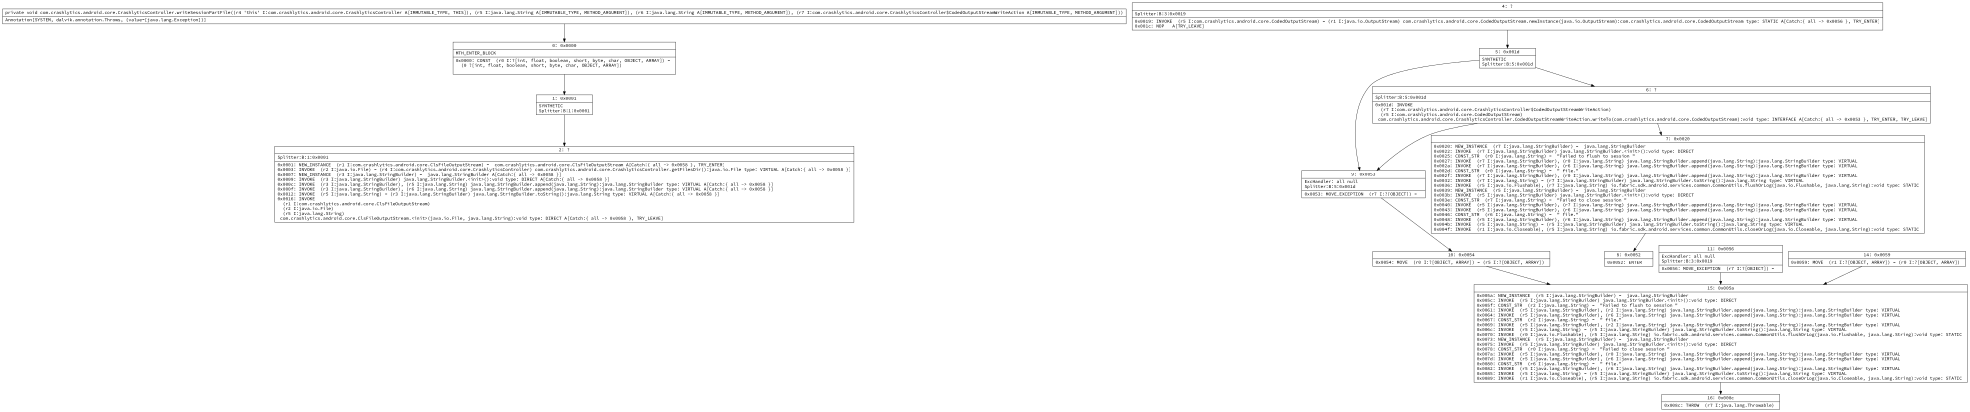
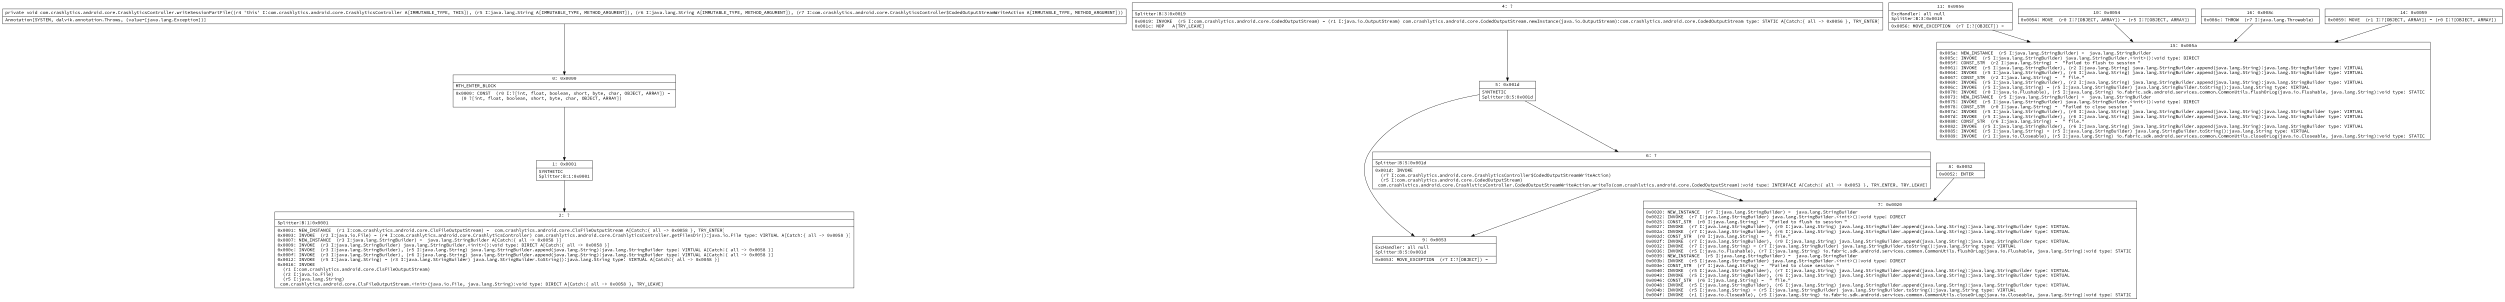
(1415, 224) -> none
(1640, 241) -> (1945, 188)
(1721, 387) -> (2245, 32)
